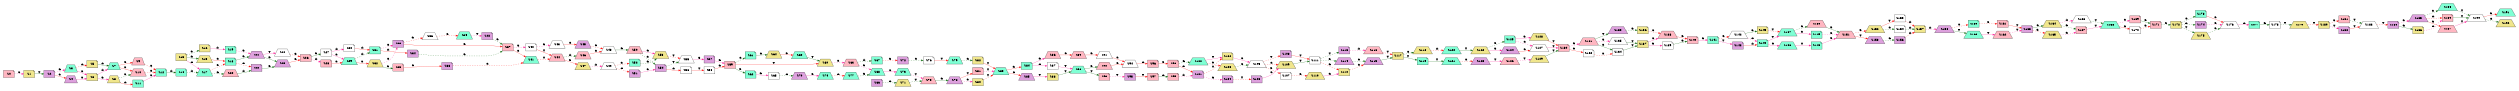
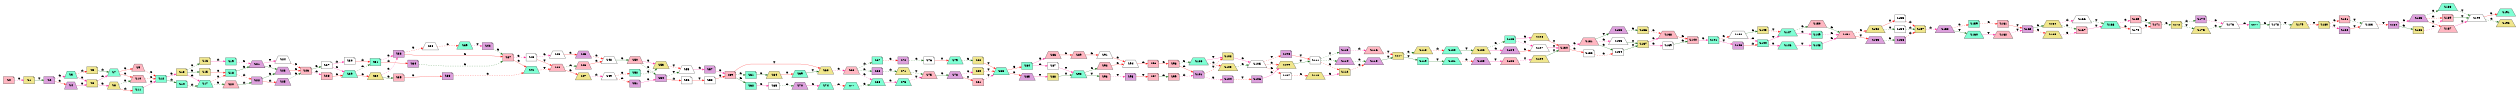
(2201, 14) -> none
(205, 59) -> (205, 72)
none -> (864, 71)
none -> (170, 76)
none -> (283, 82)
